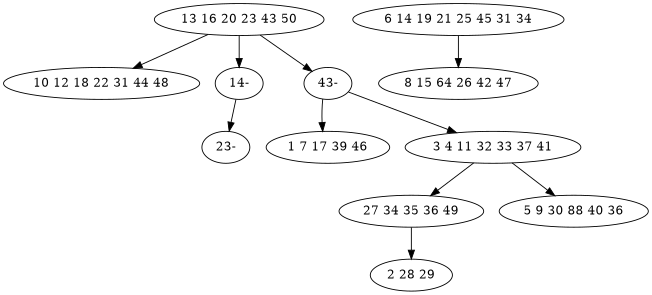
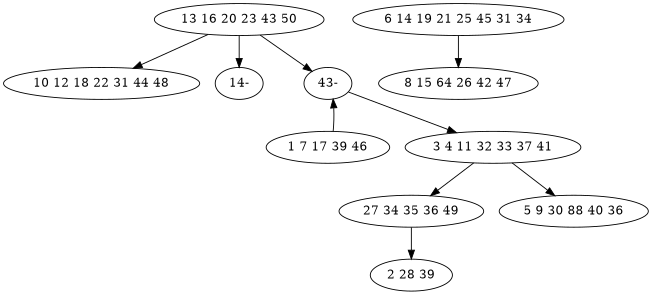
(322, 111) -> (334, 120)
(226, 147) -> none
(411, 275) -> (411, 275)
